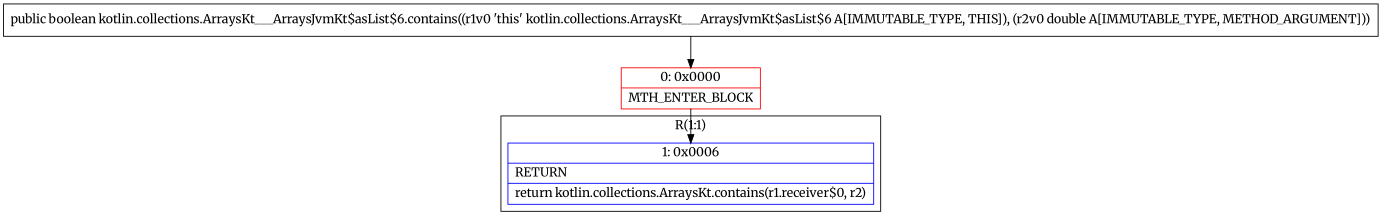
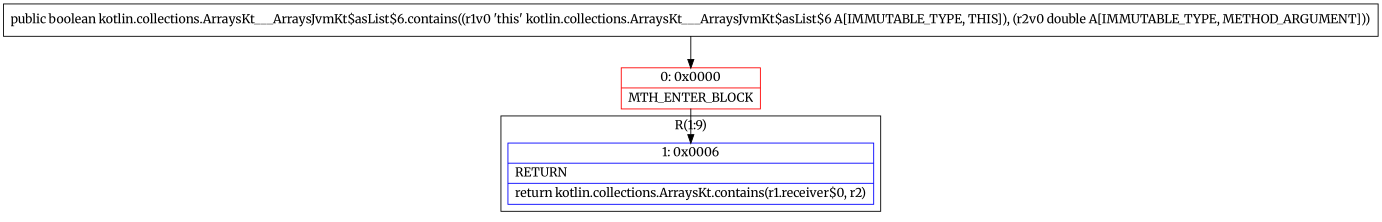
(691, 126) -> (691, 126)
